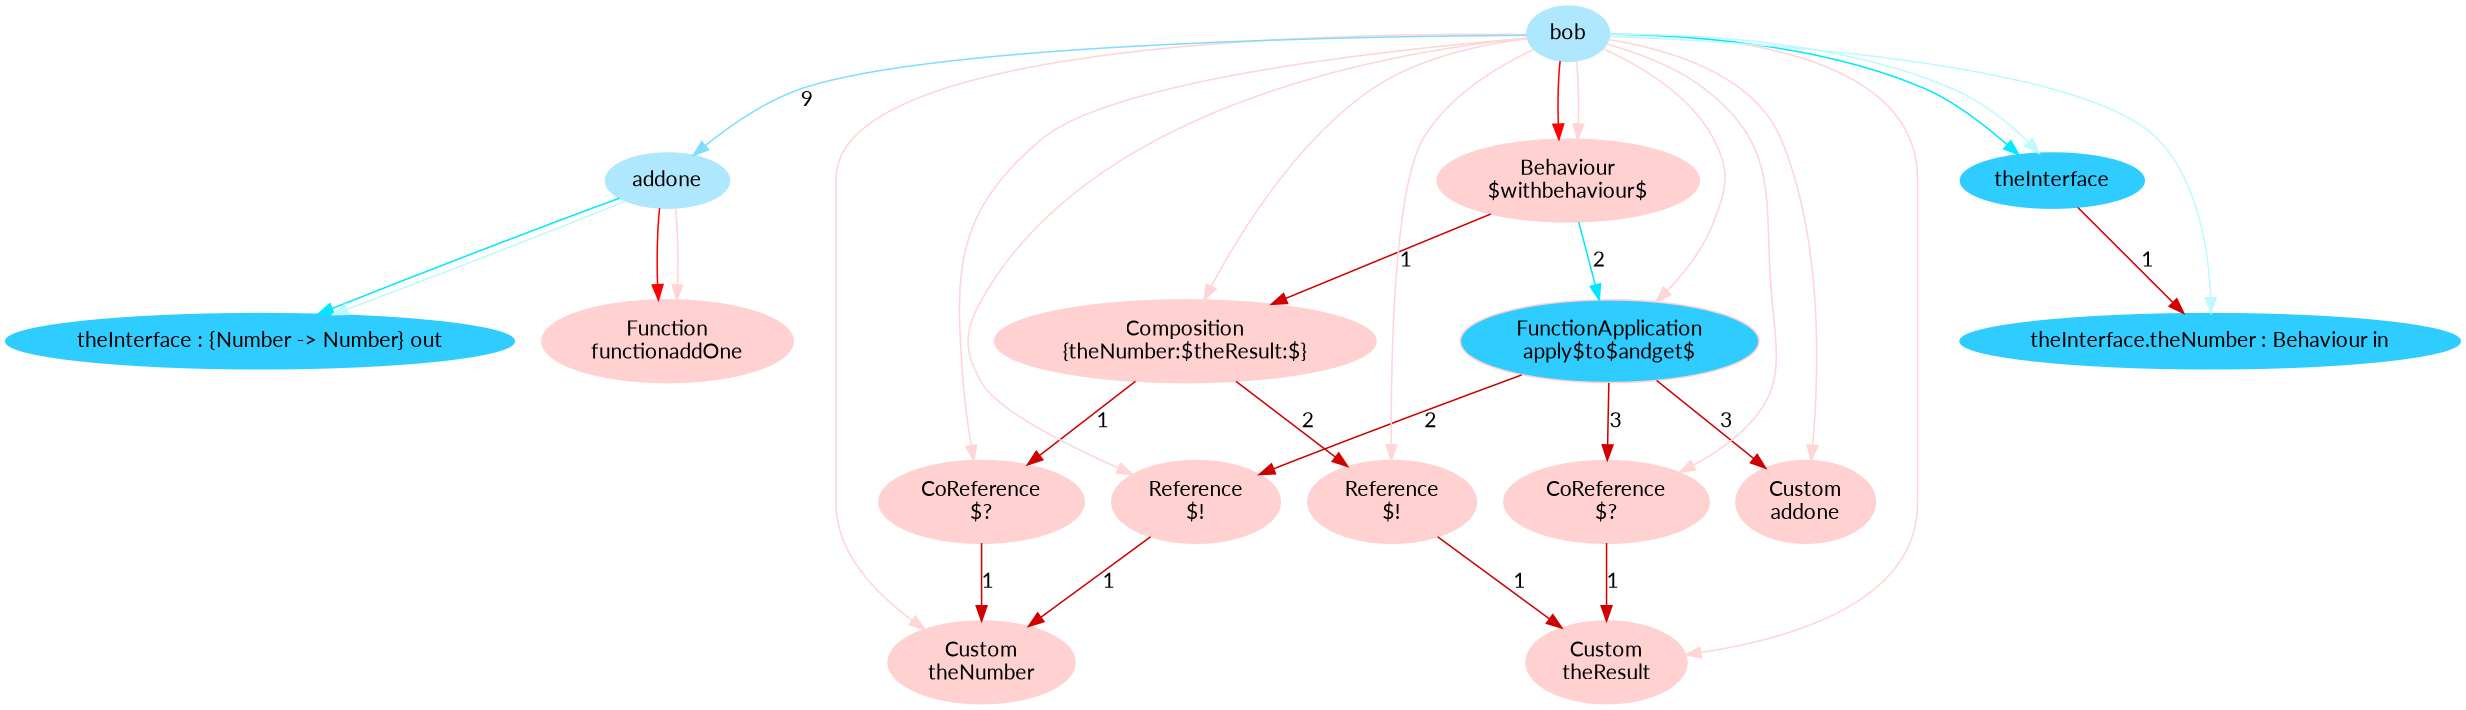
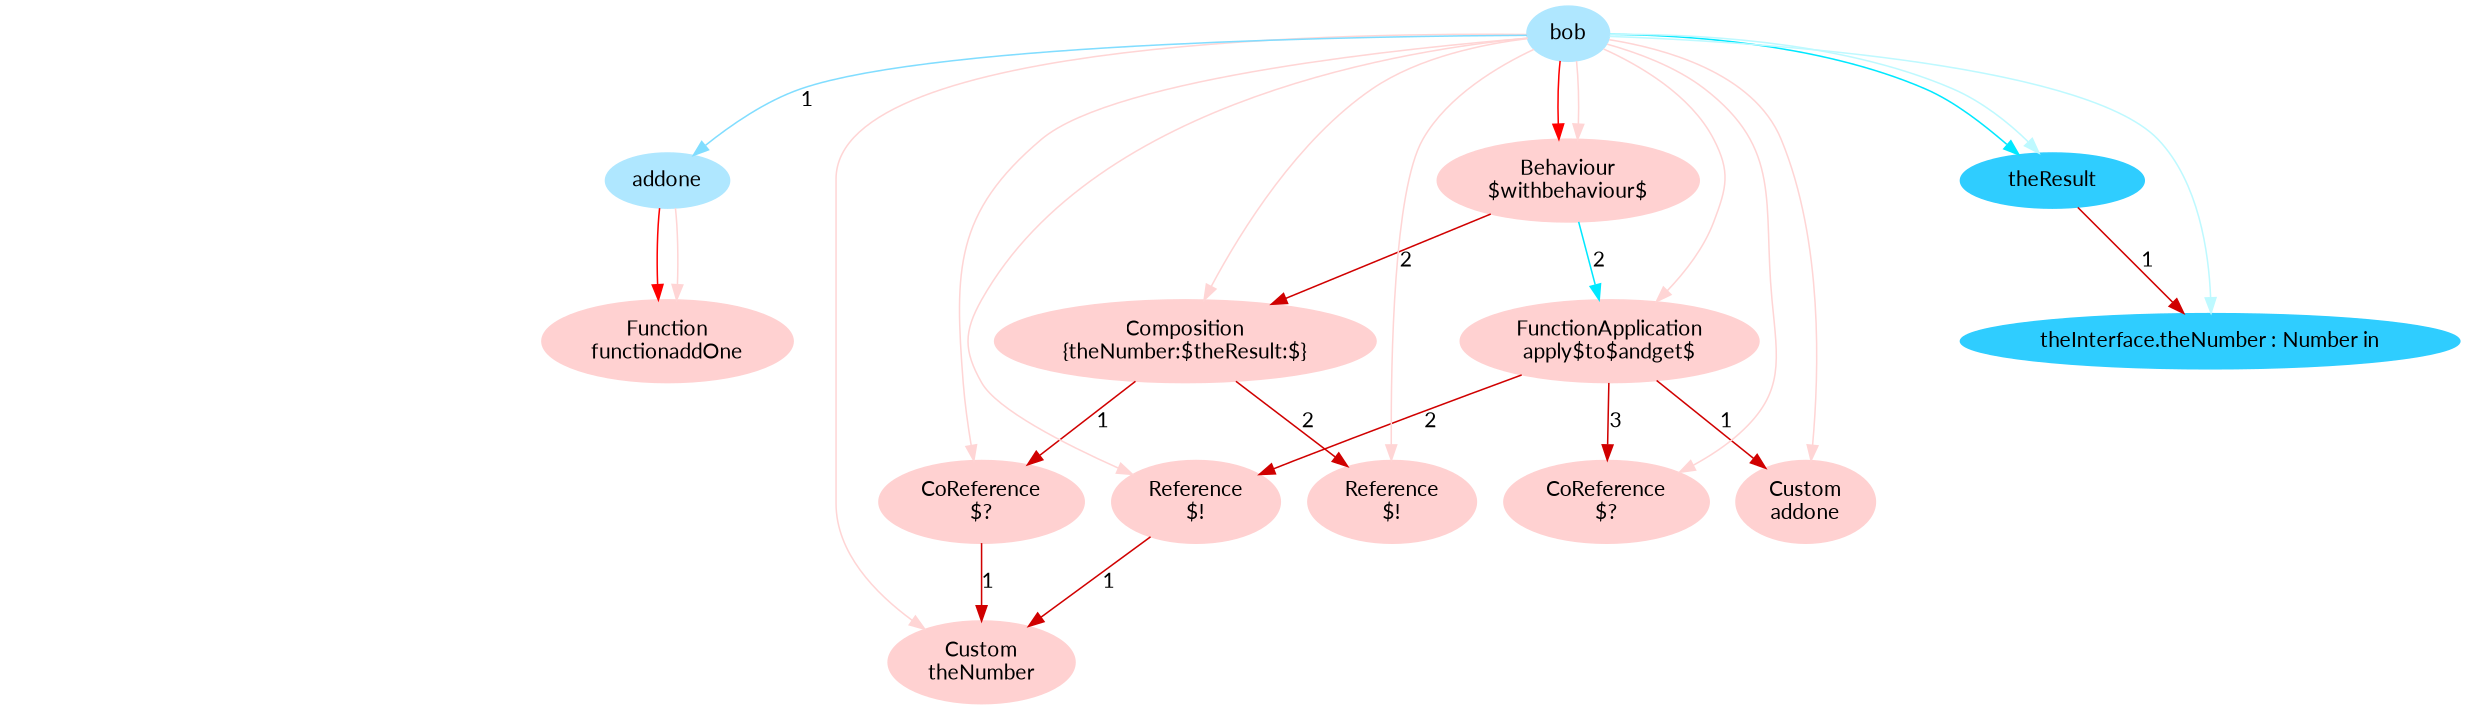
(808, 100) -> (808, 100)
(2052, 181) -> (2052, 181)
(1407, 261) -> (1407, 261)
(260, 341) -> none
(1610, 341) -> (1610, 341)
(2210, 341) -> (2210, 341)
(1727, 422) -> (1727, 422)
(1607, 662) -> none
